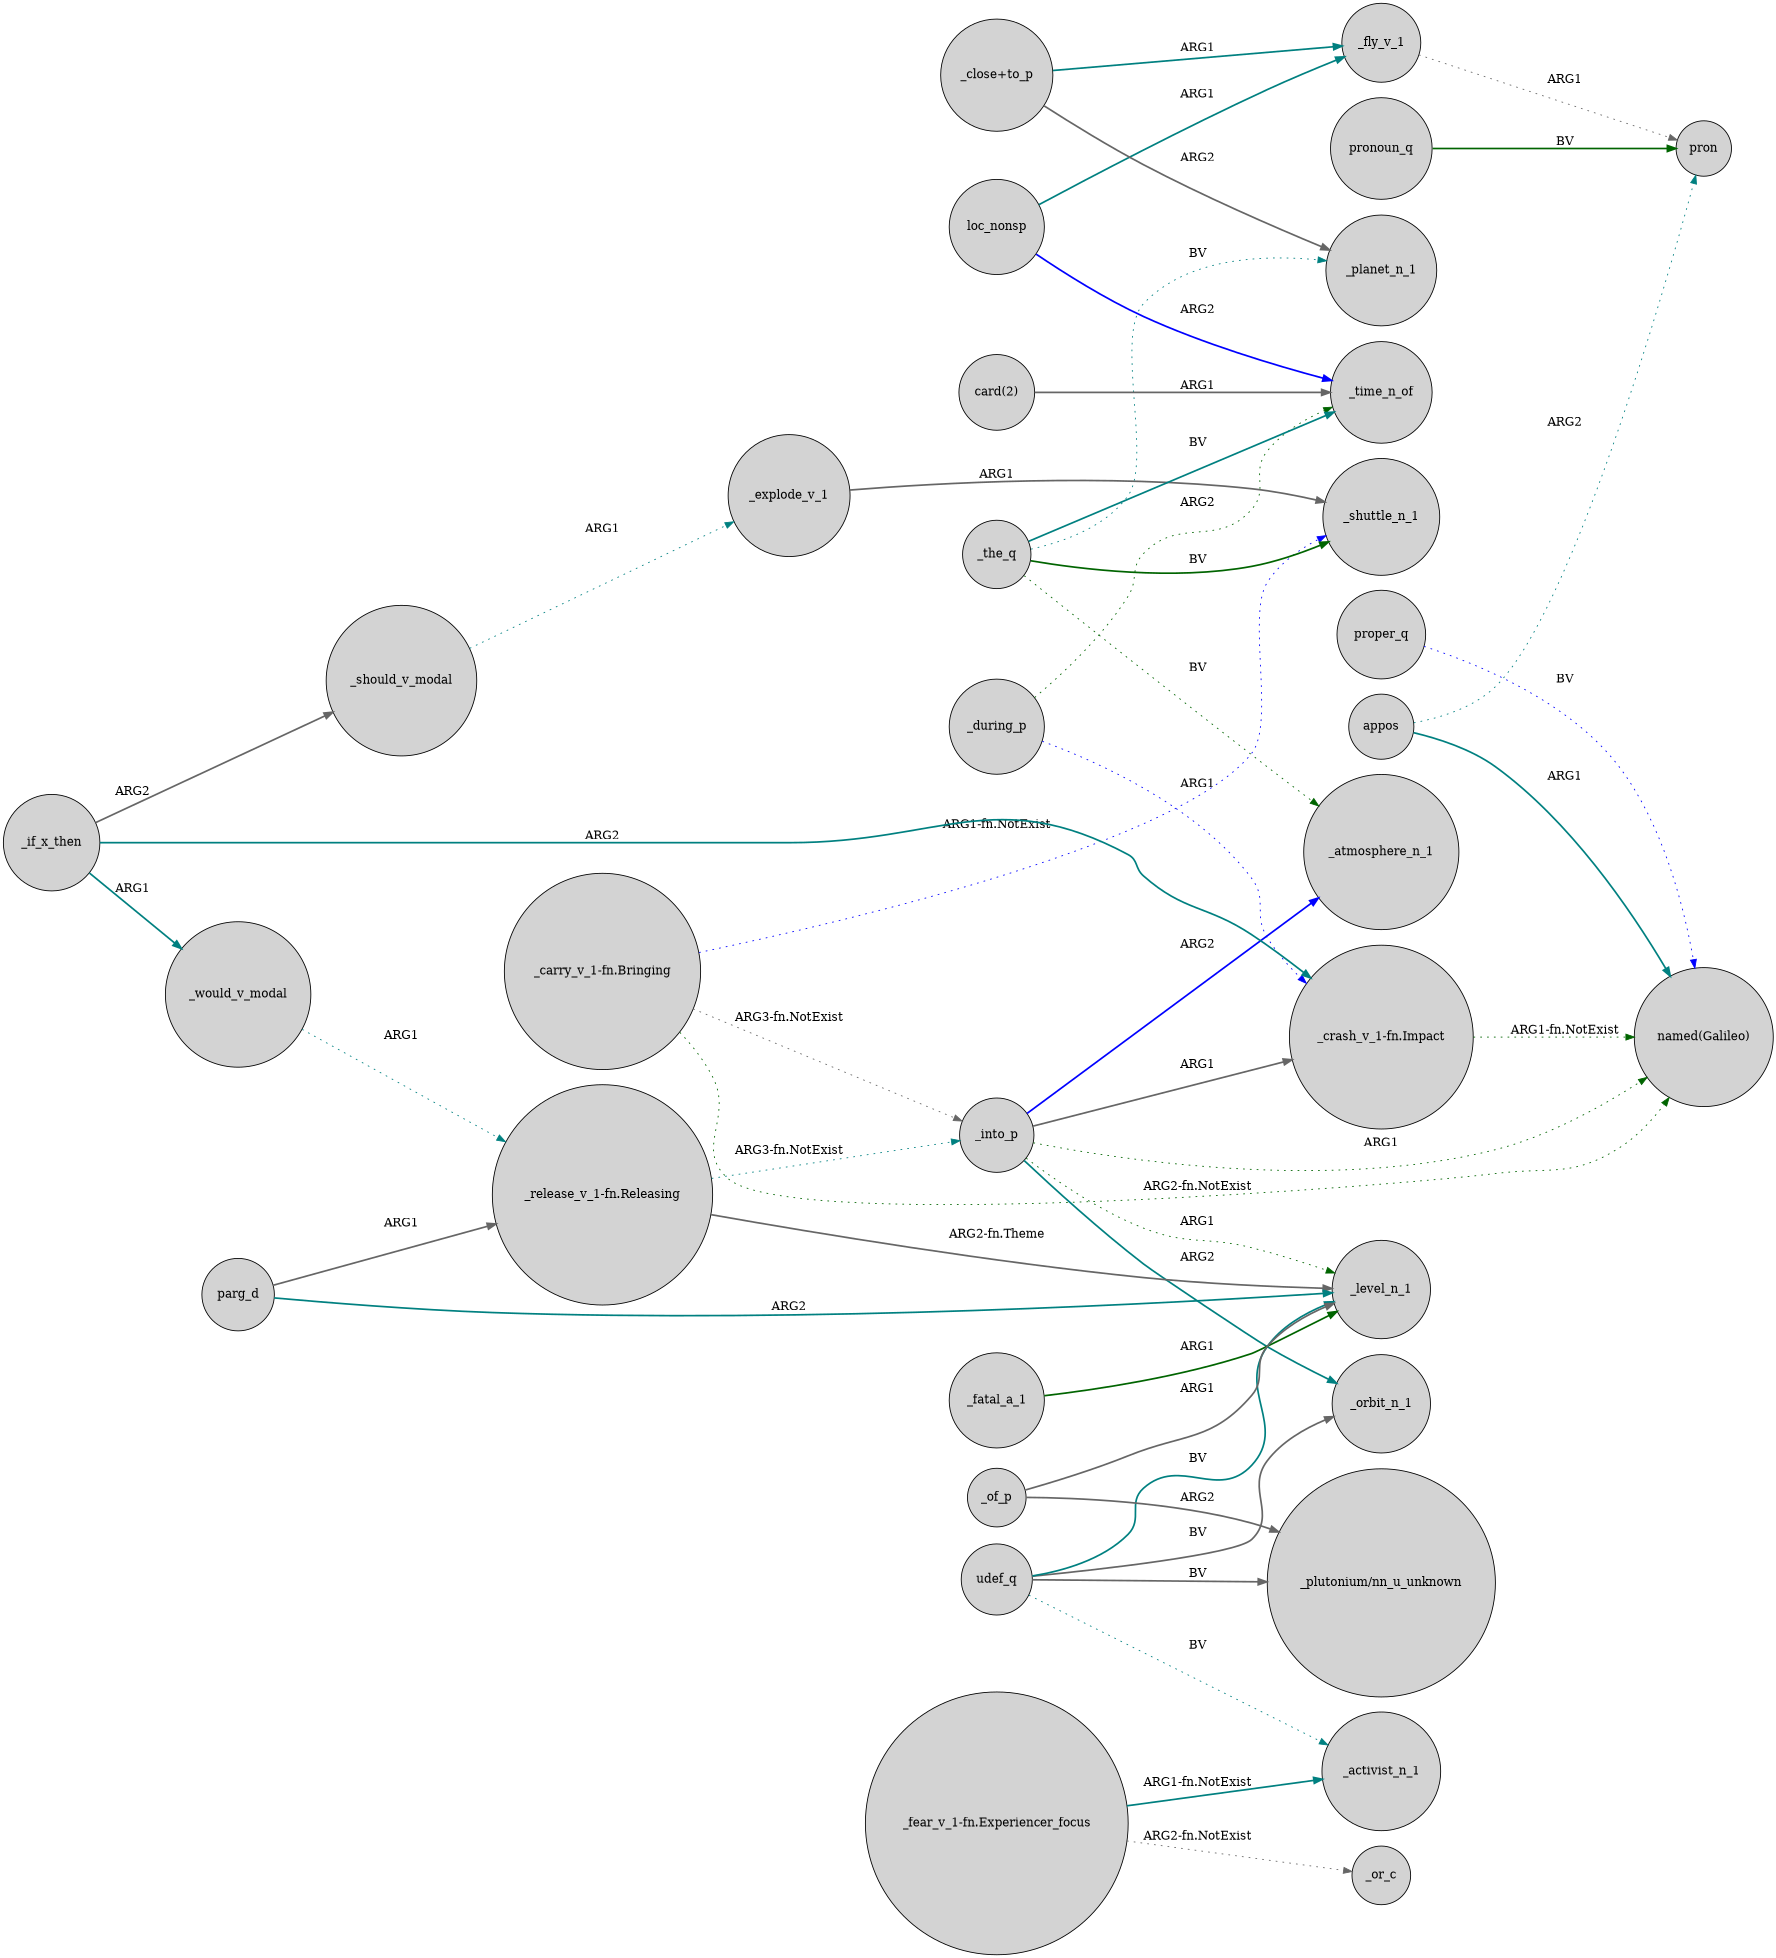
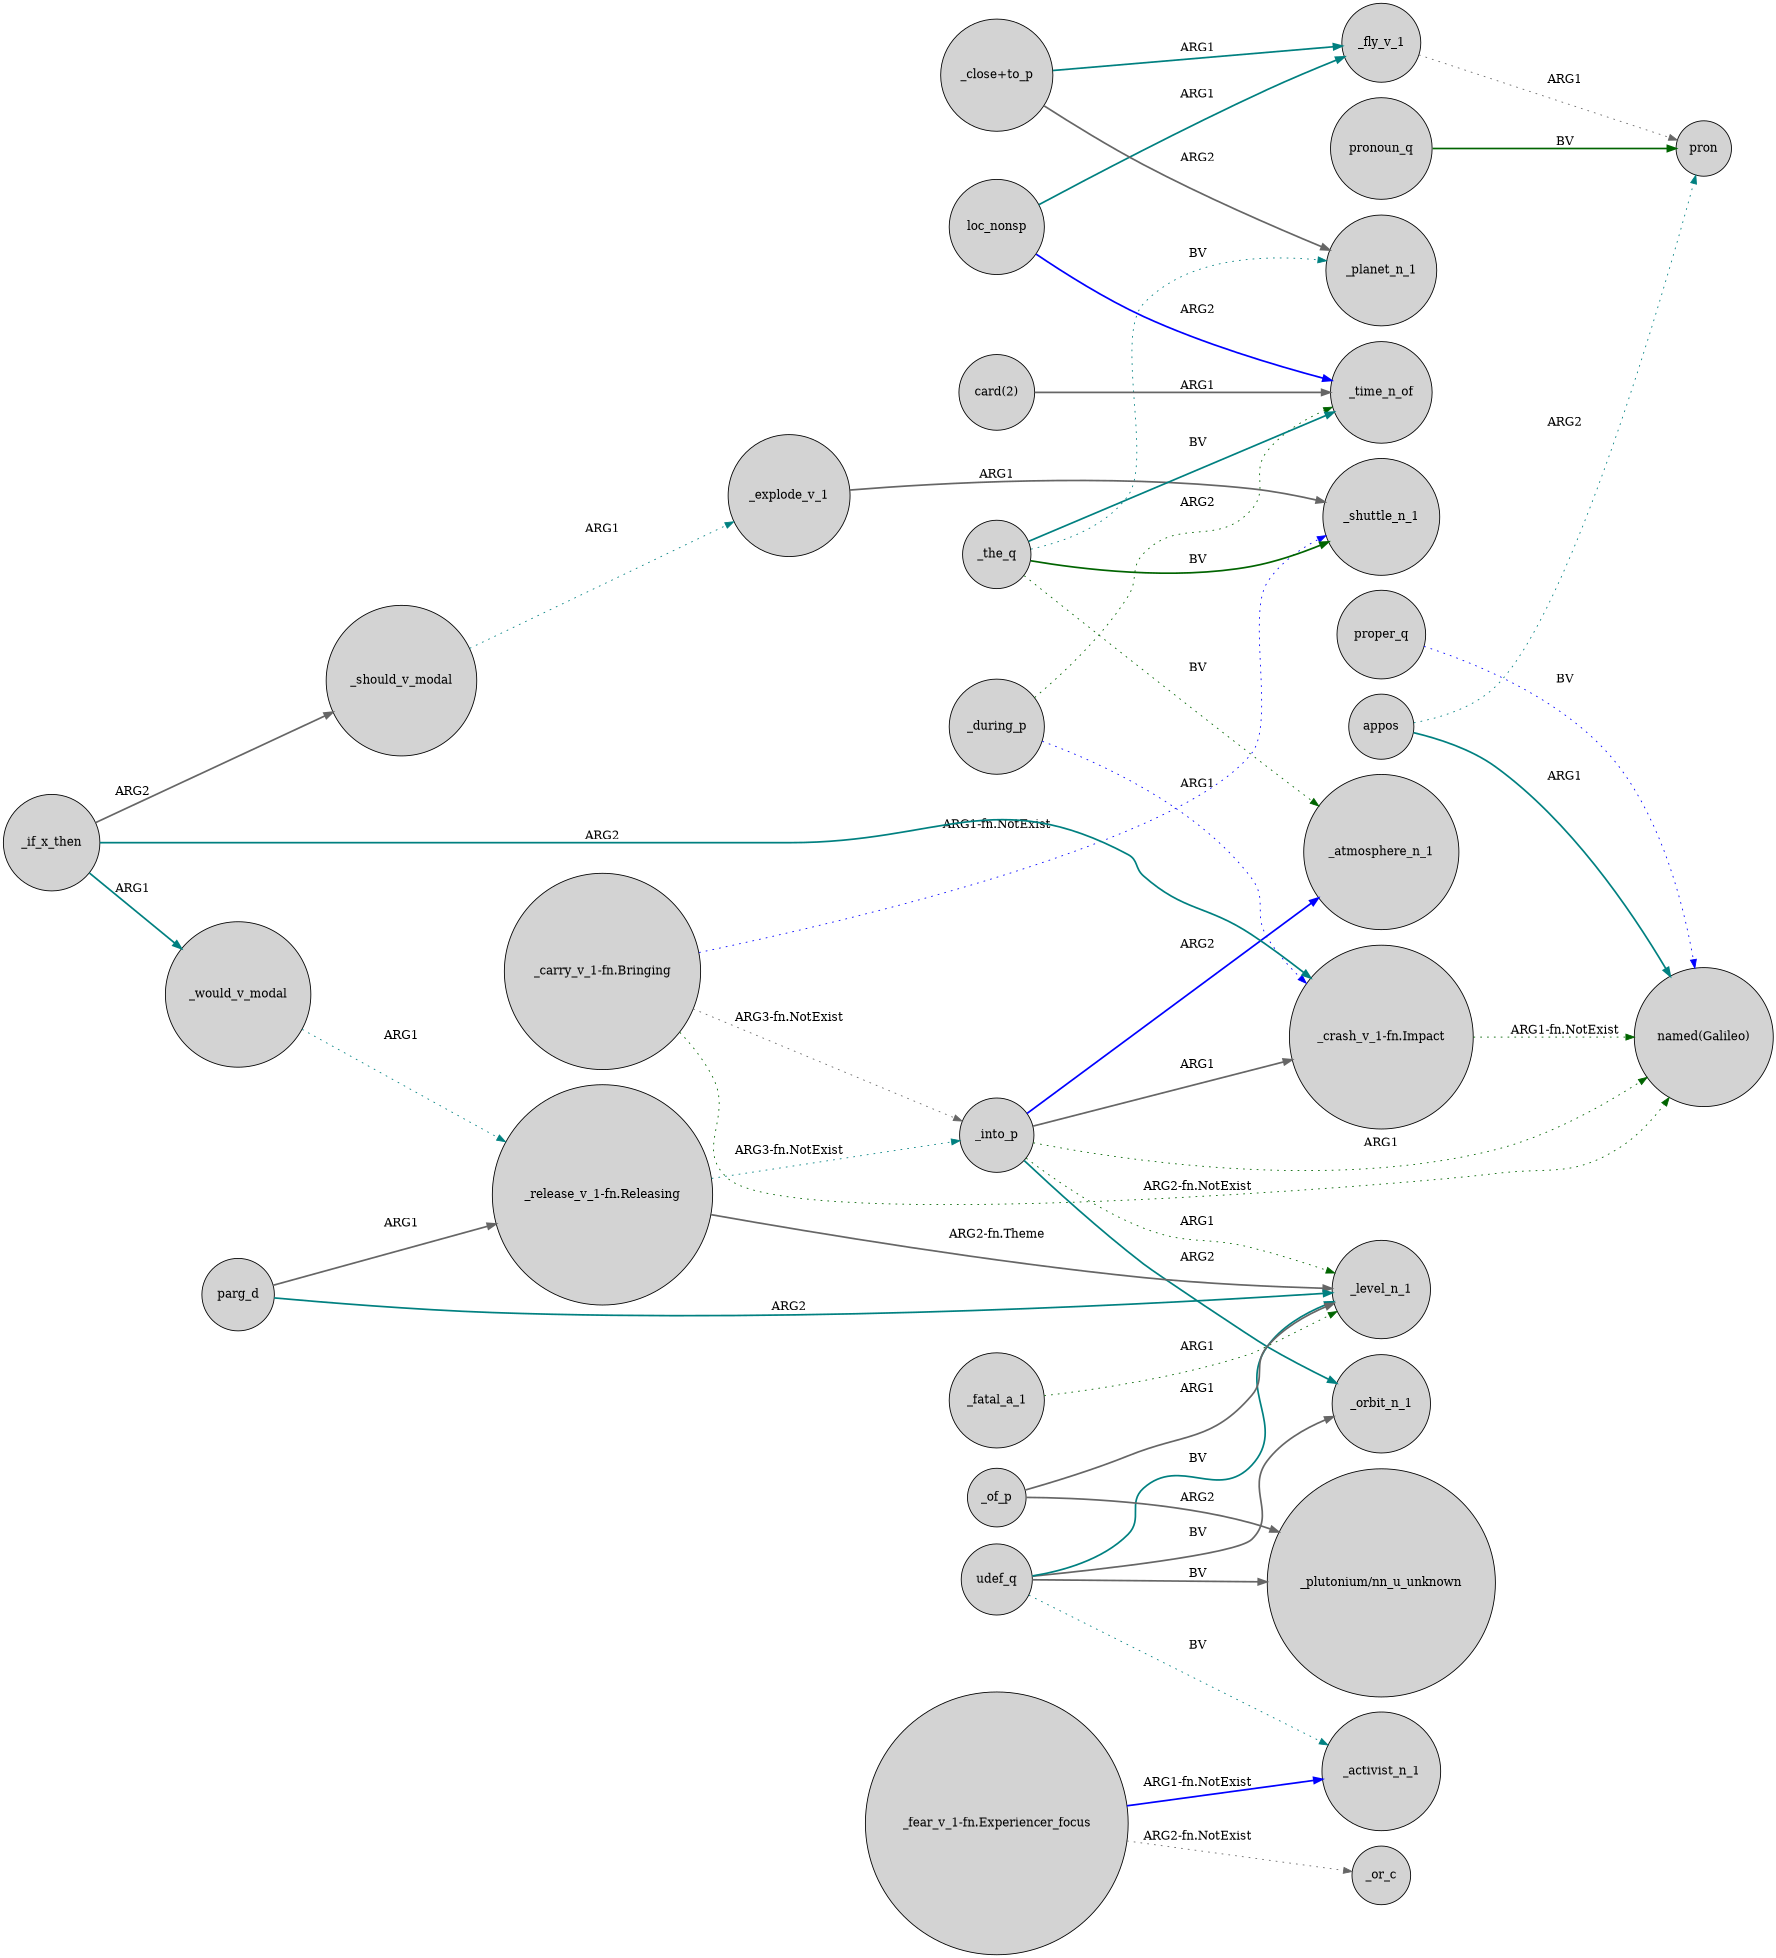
(1191, 1370) -> (1191, 1370)
(1220, 1793) -> (1220, 1793)
